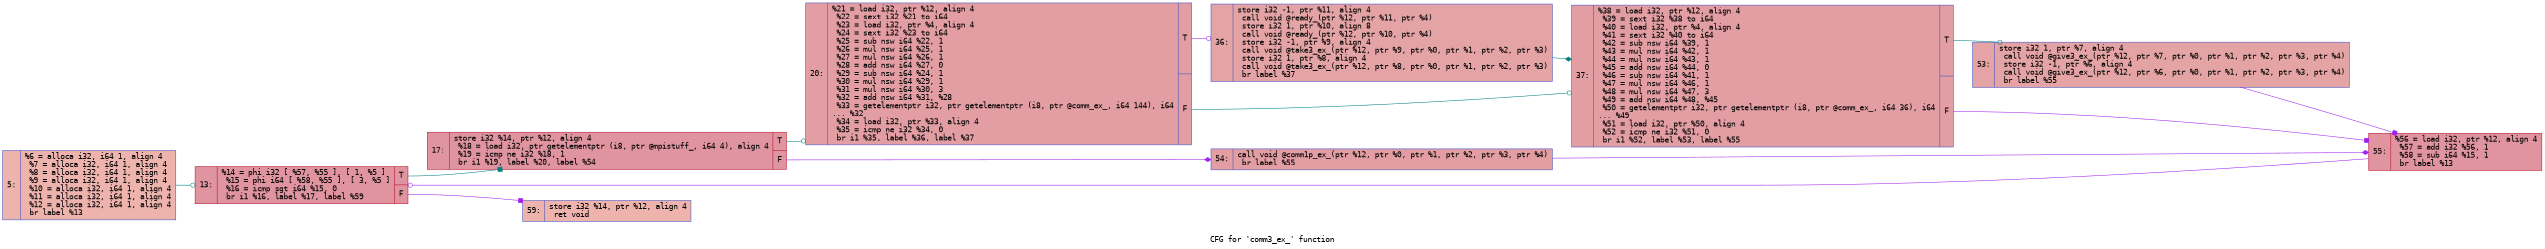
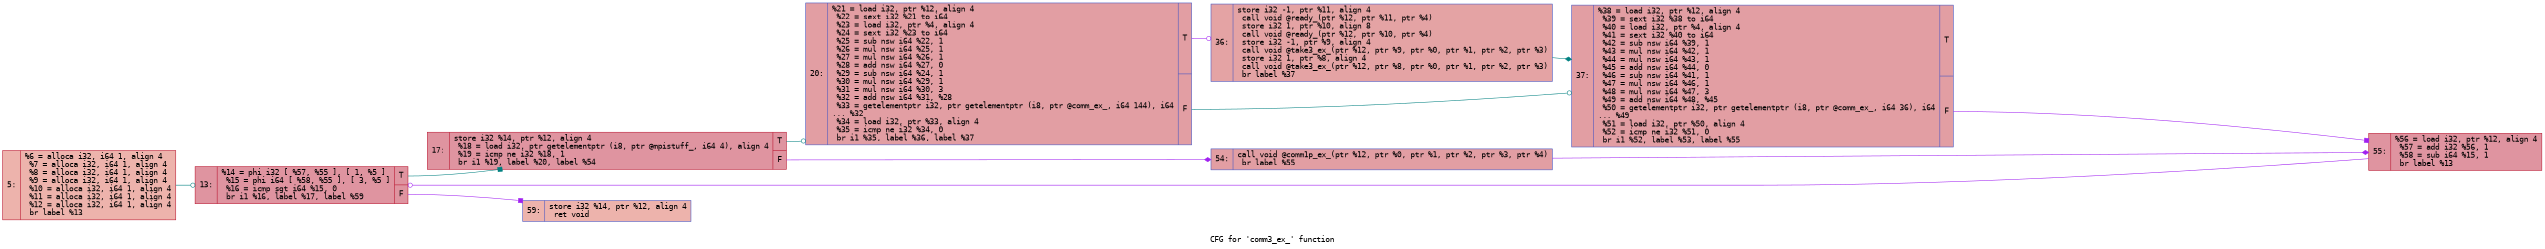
(2161, 65) -> none
(89, 185) -> (89, 185)
